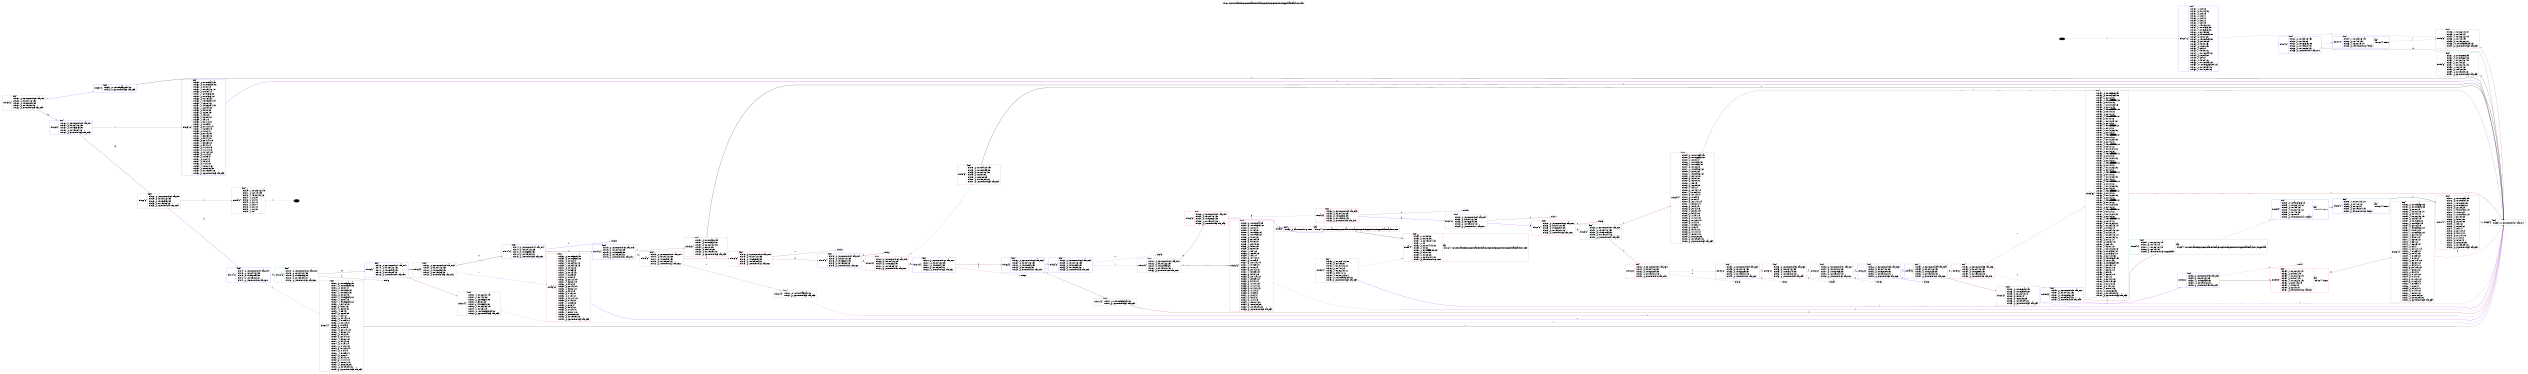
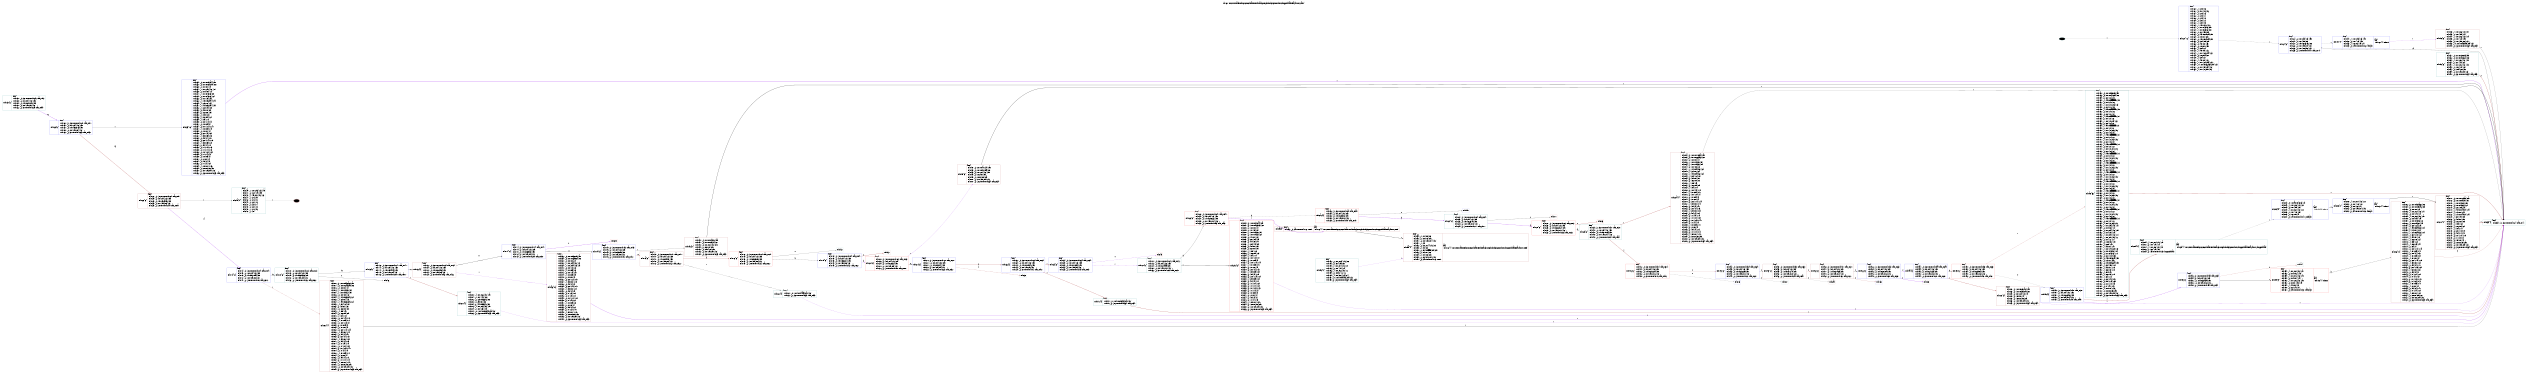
(2327, 35) -> (2248, 42)
(115, 88) -> none
(1959, 307) -> none
